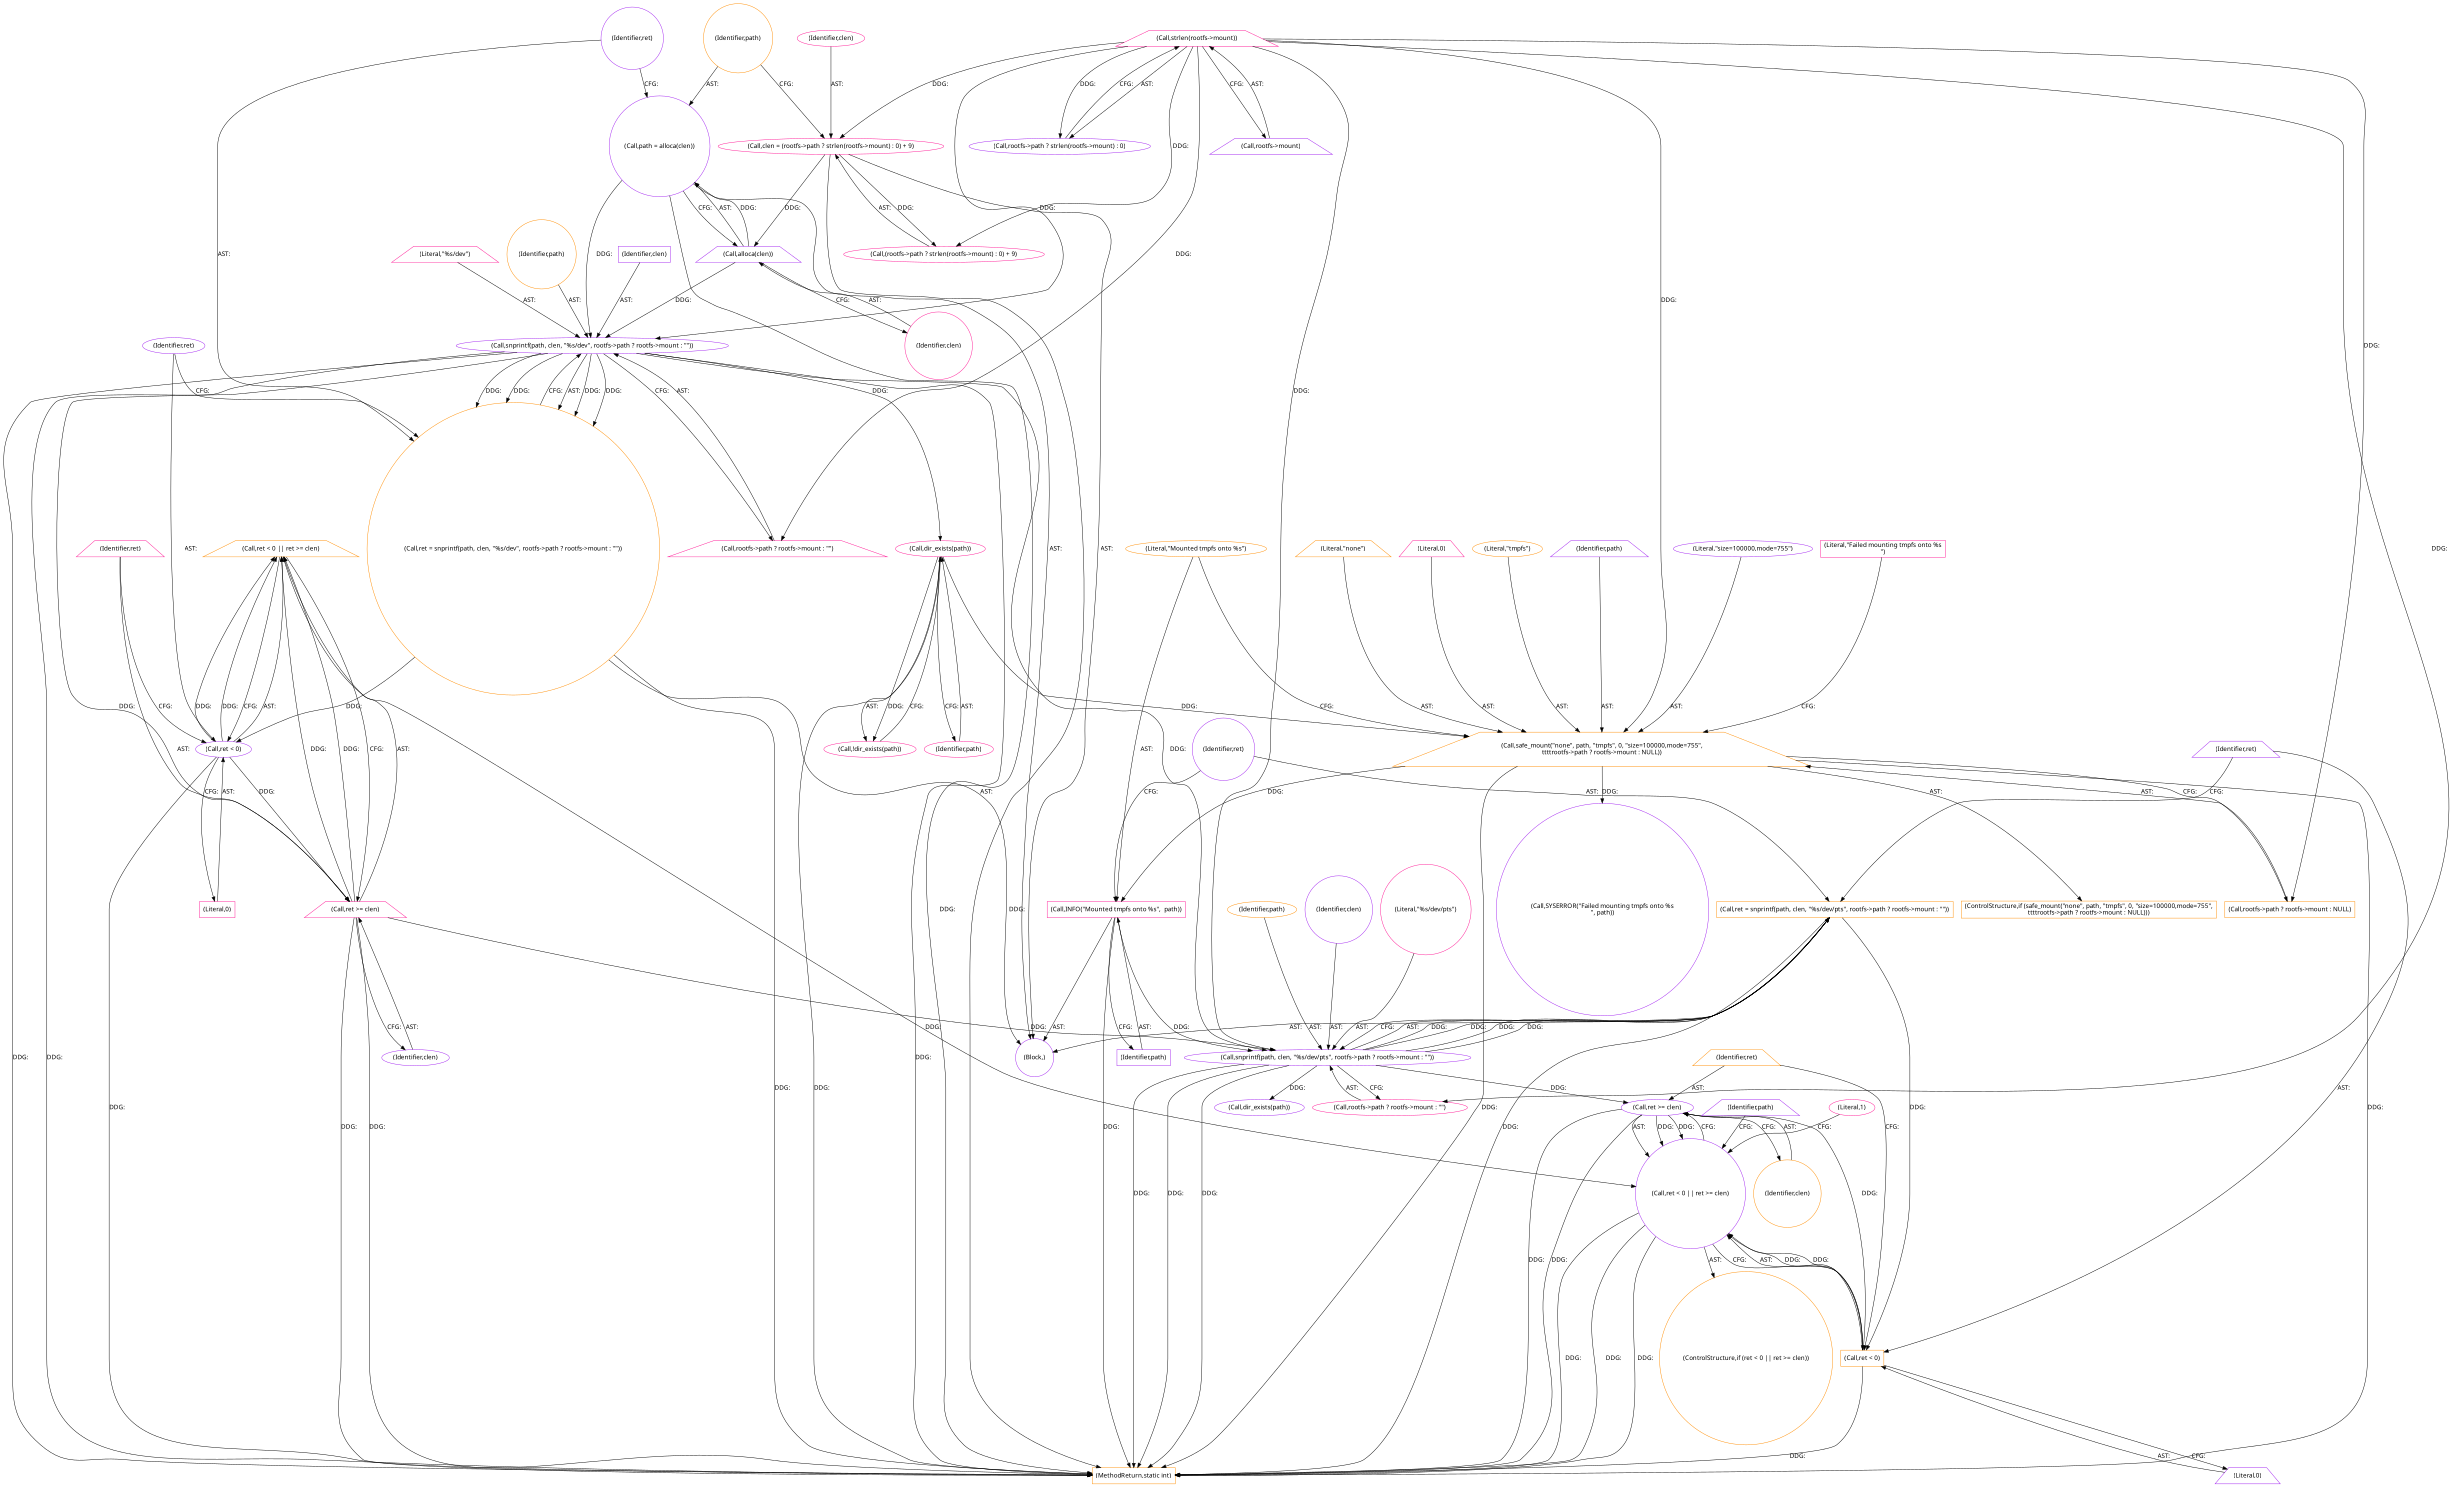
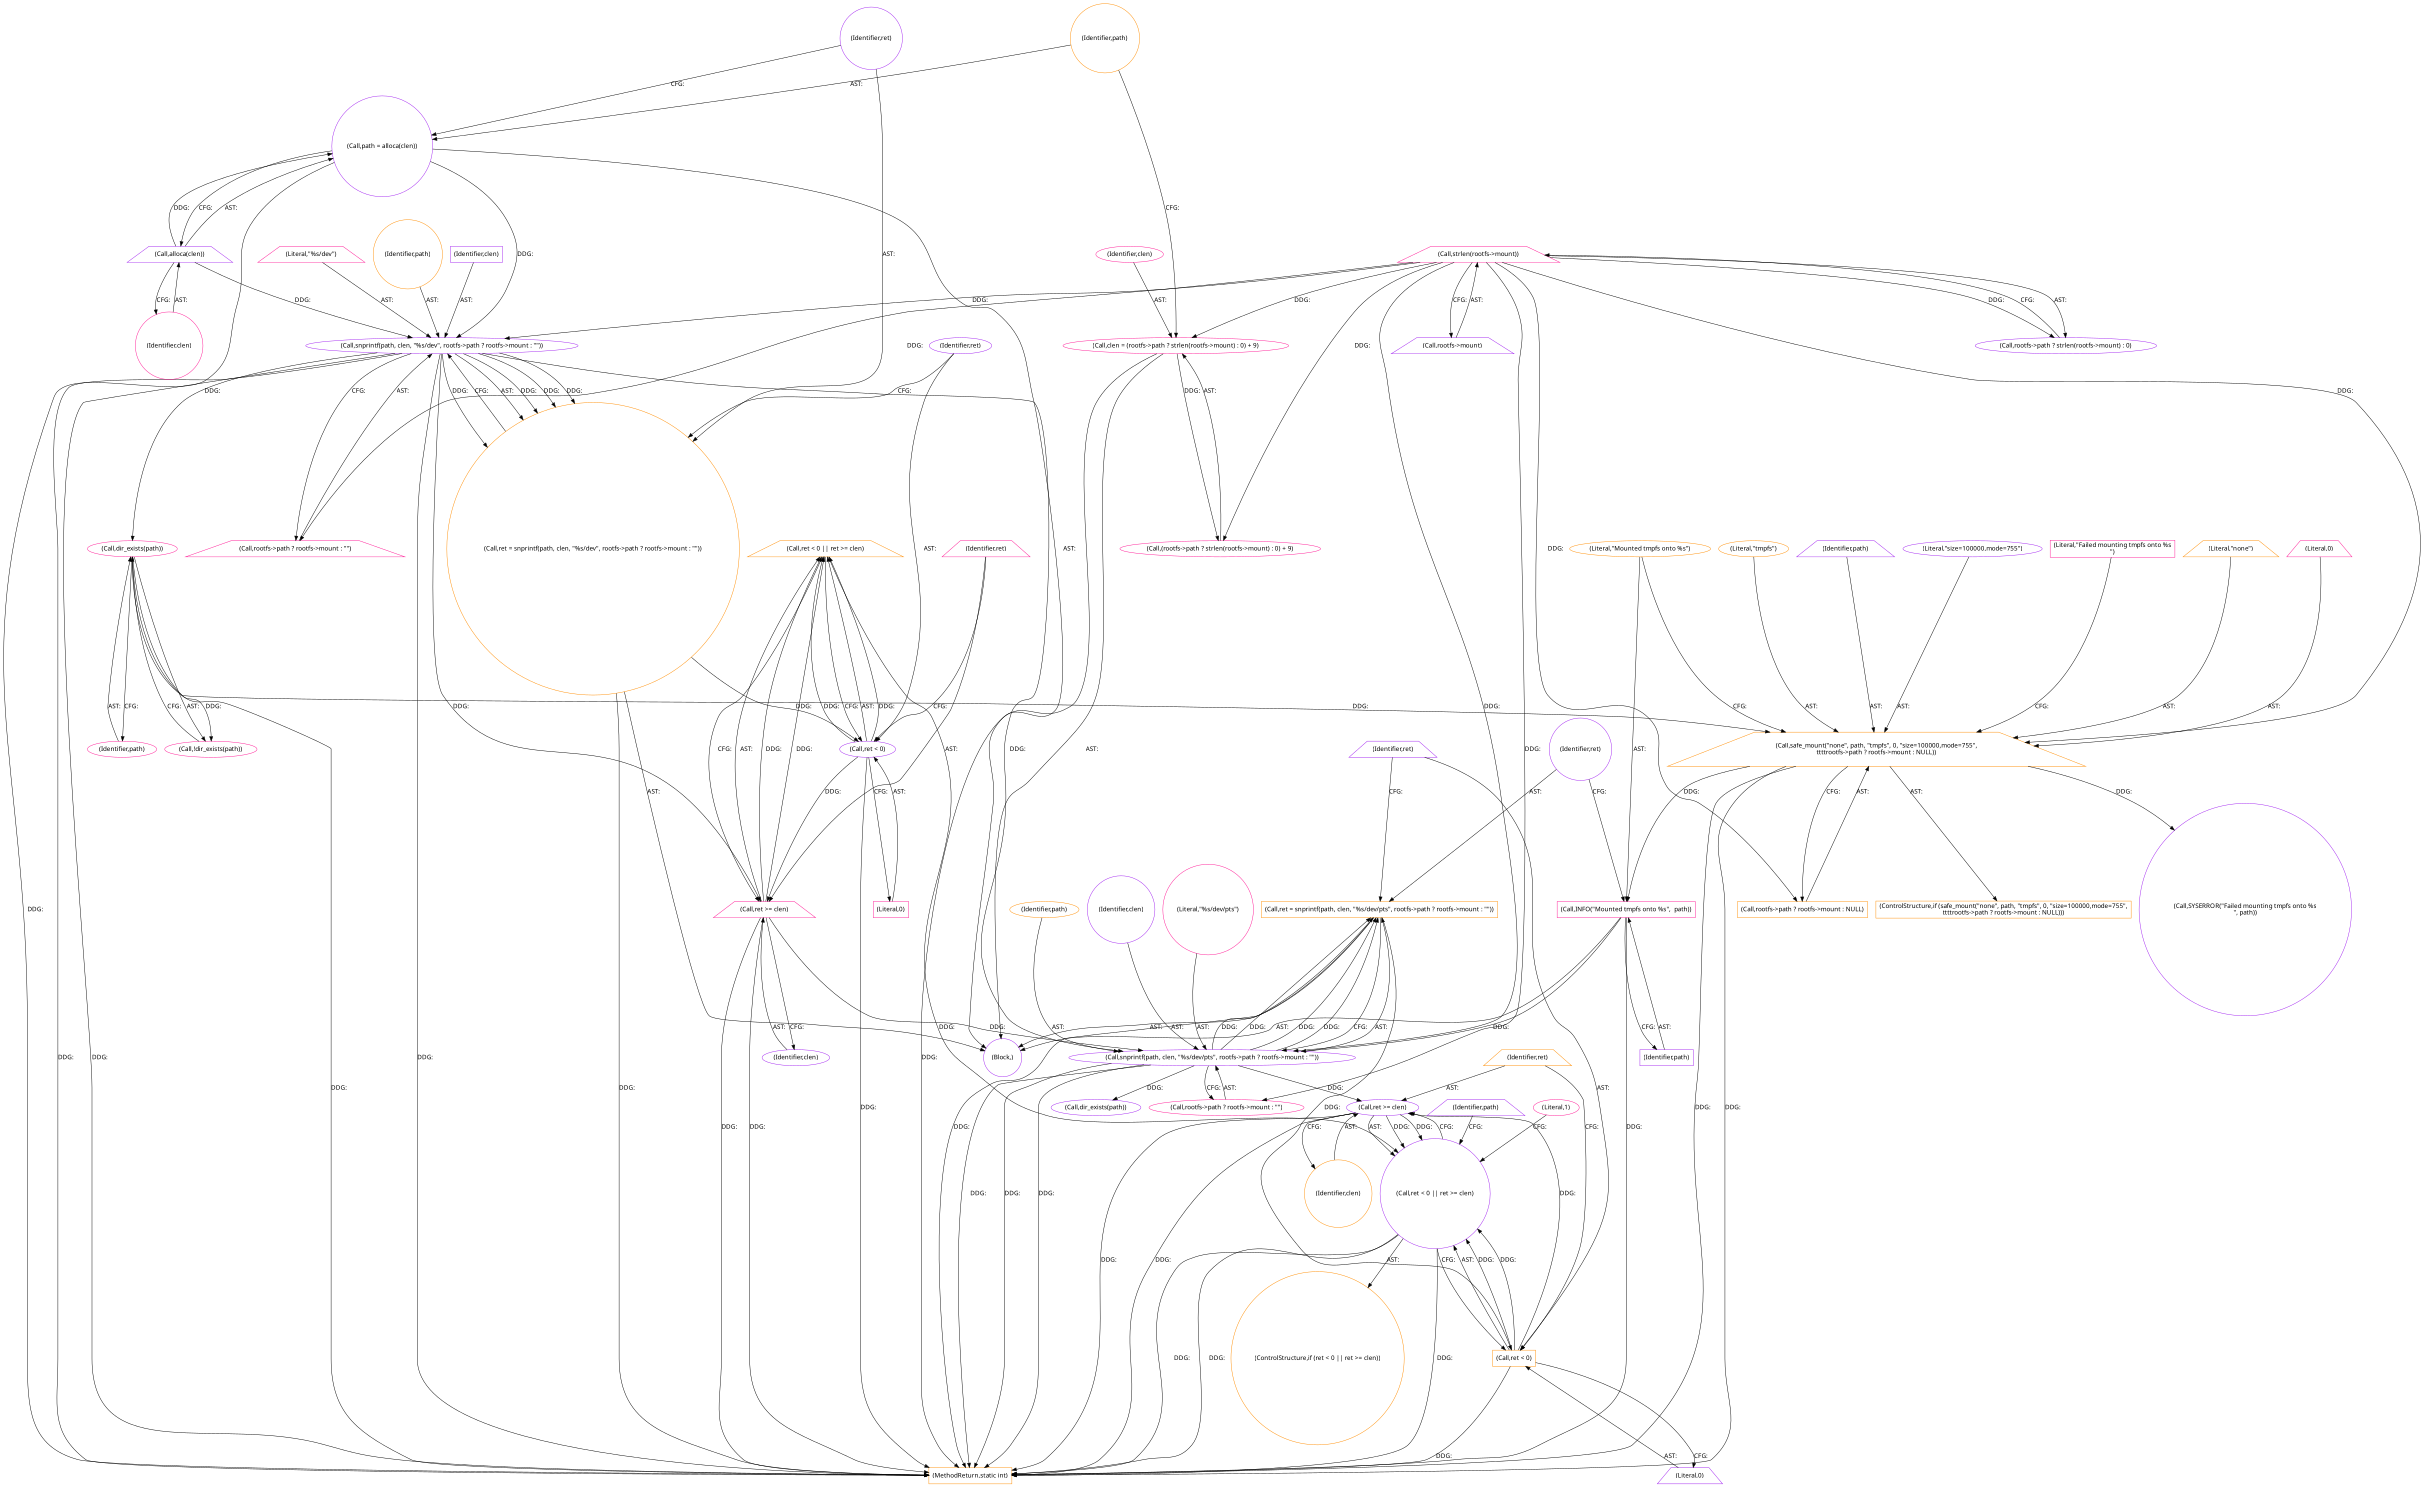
(793, 196) -> none
